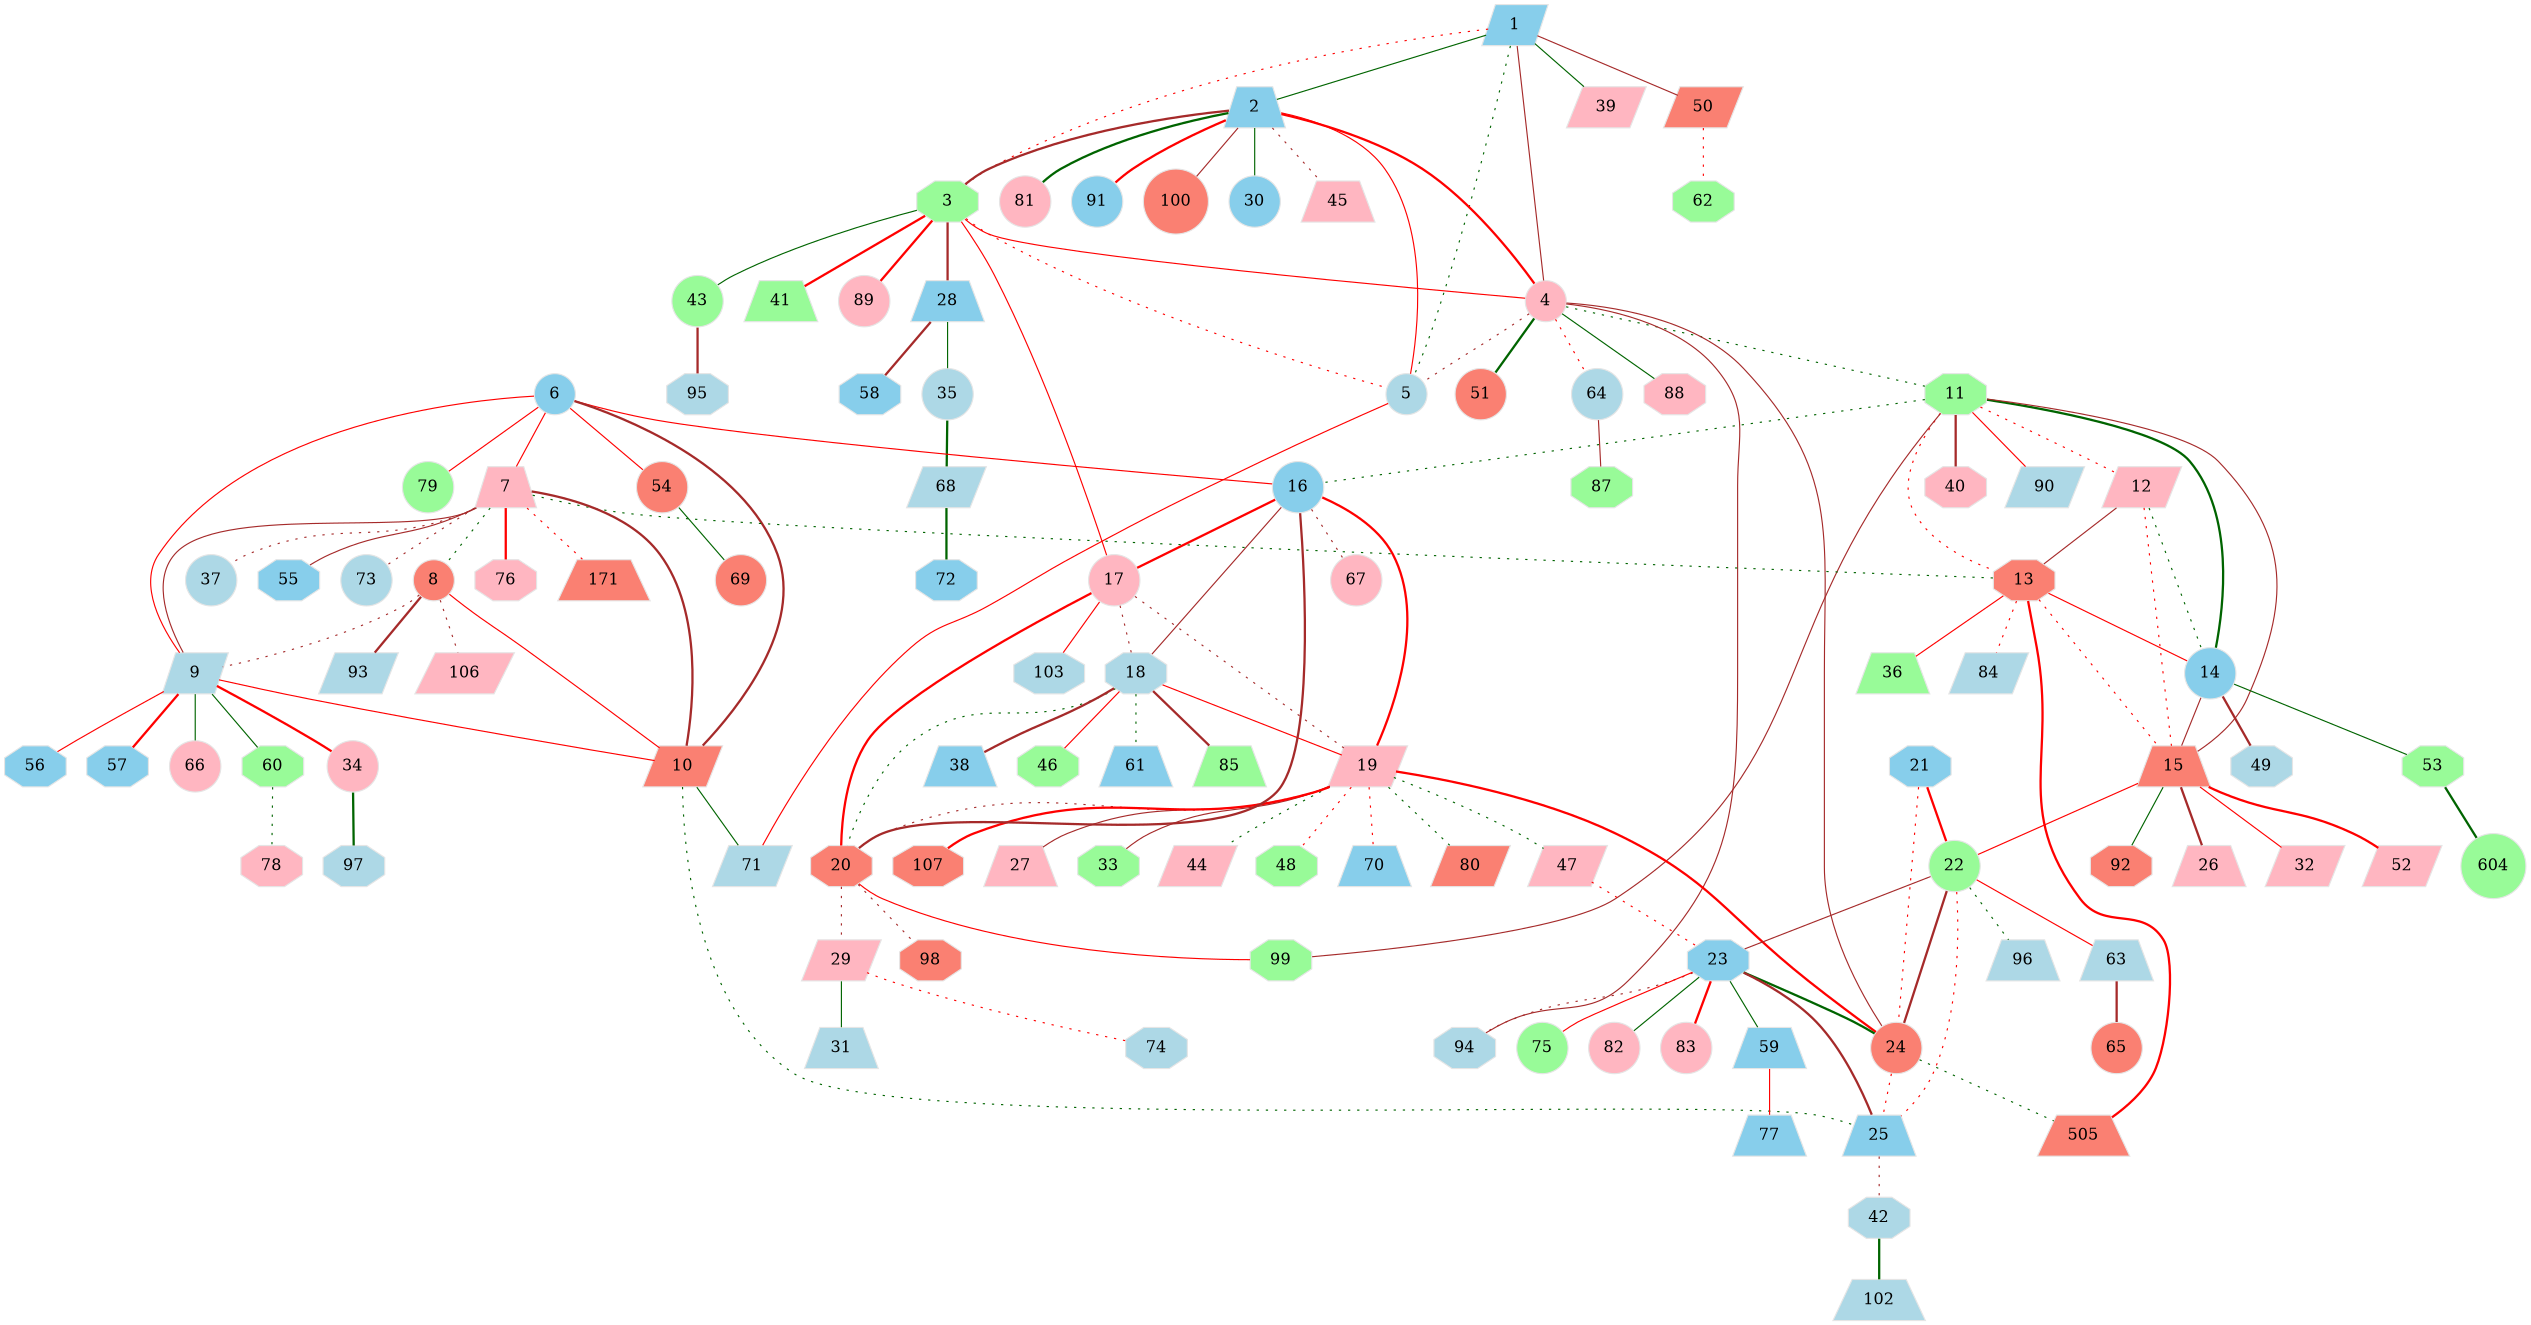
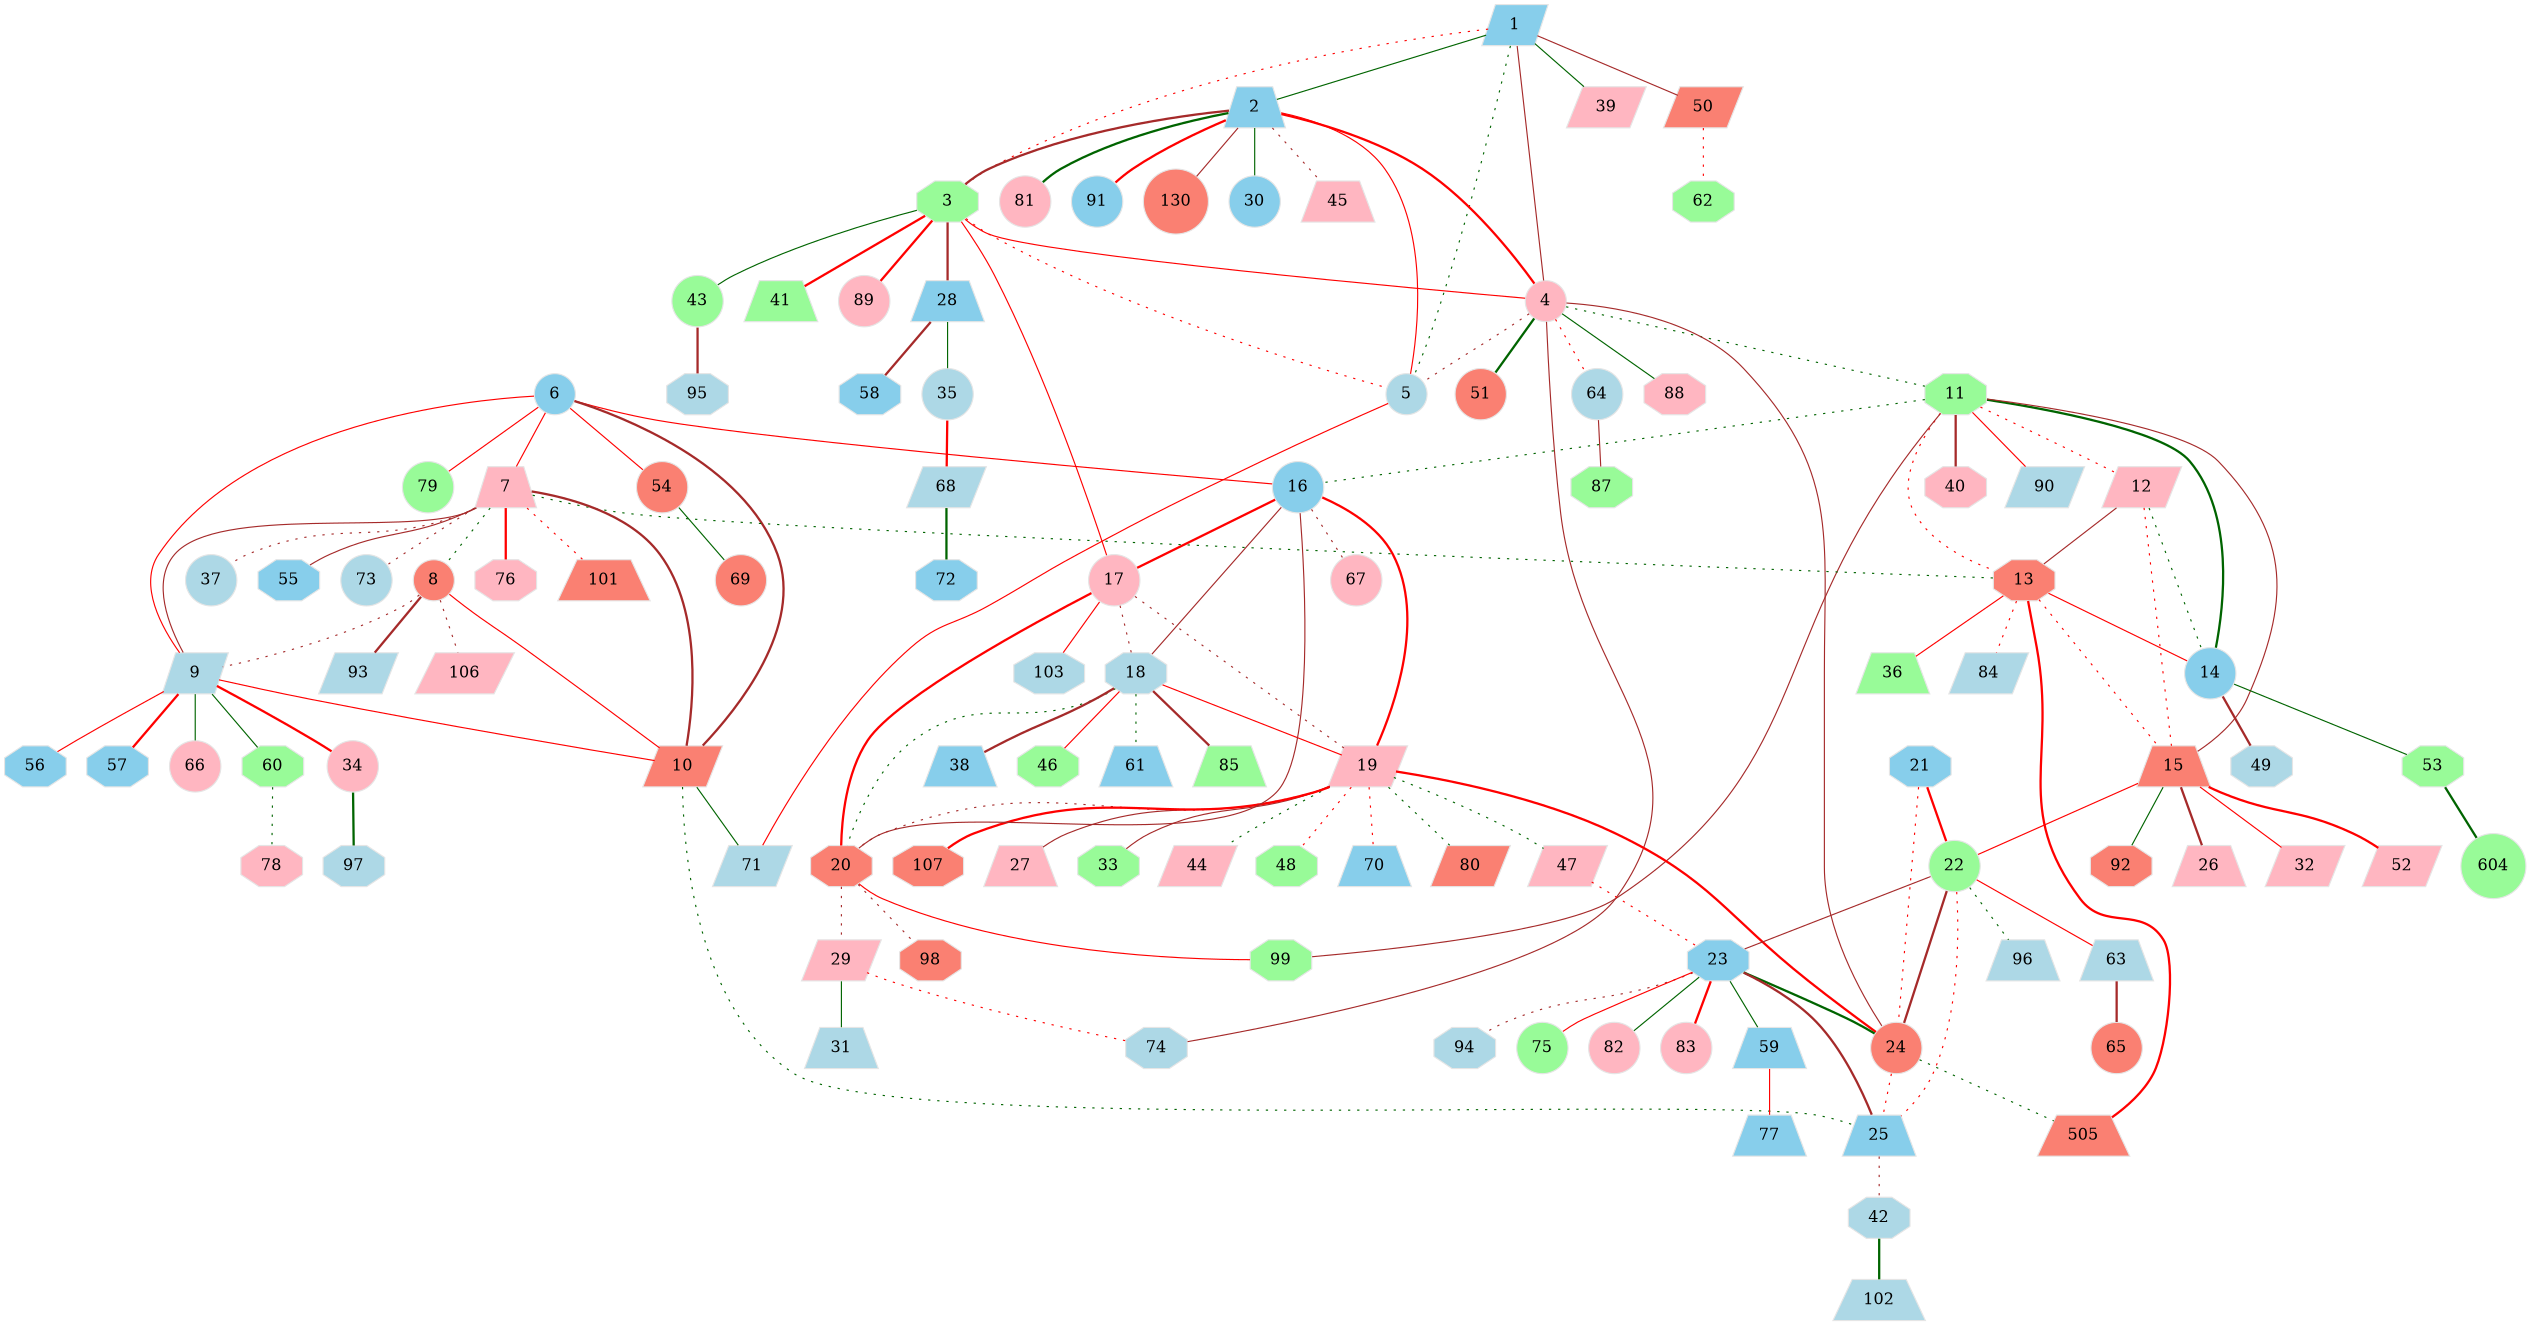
(1176, 202) -> (1176, 202)
(947, 444) -> (947, 444)
(604, 580) -> (604, 580)
(1738, 681) -> (1646, 834)
(2191, 722) -> none
(1275, 793) -> (1275, 793)
